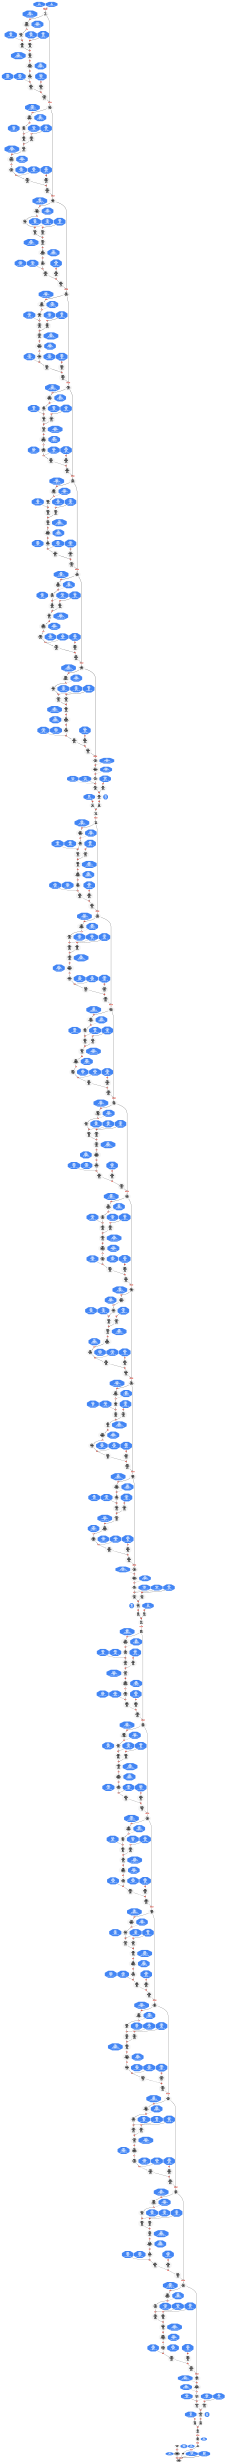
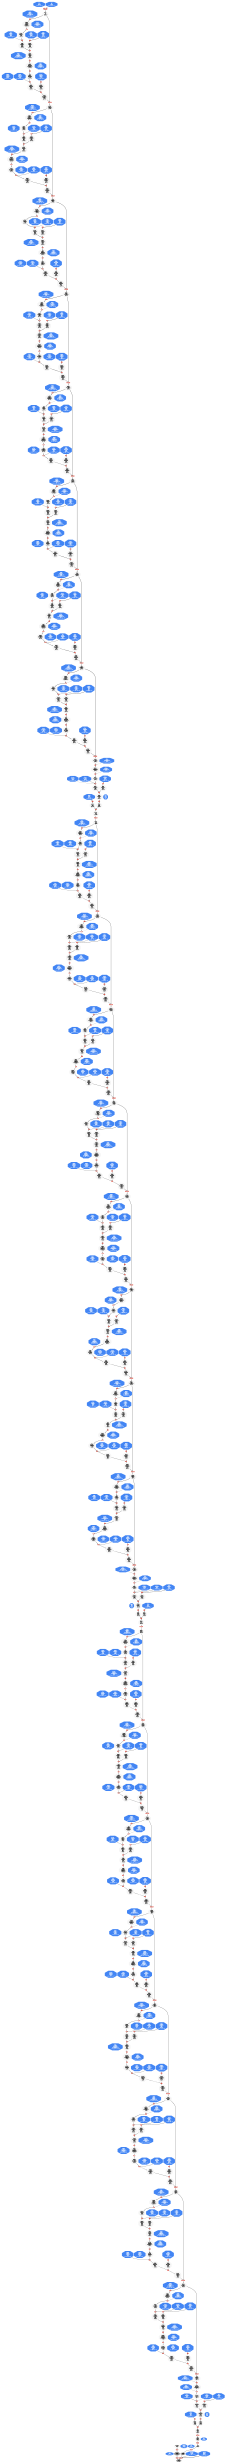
(183, 2454) -> (183, 2454)
